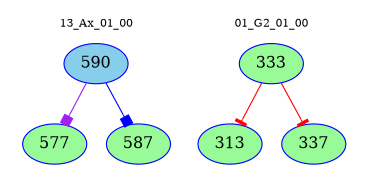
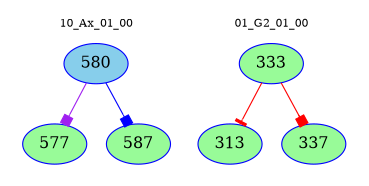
(97, 24) -> (97, 24)
(96, 64) -> (96, 64)
(291, 101) -> (291, 101)
